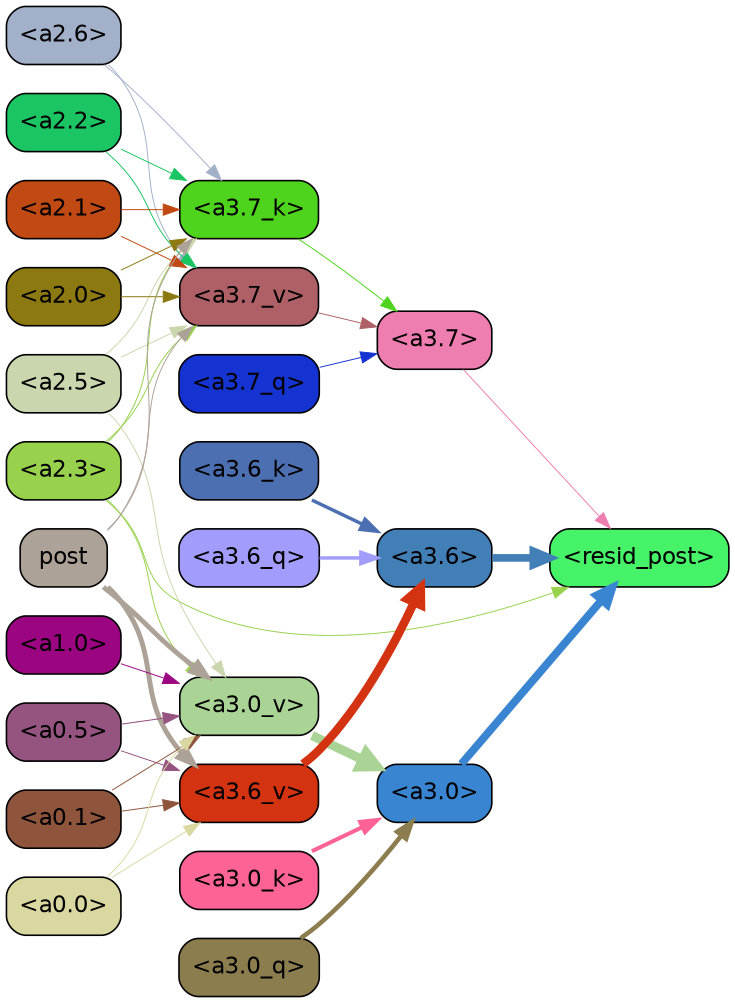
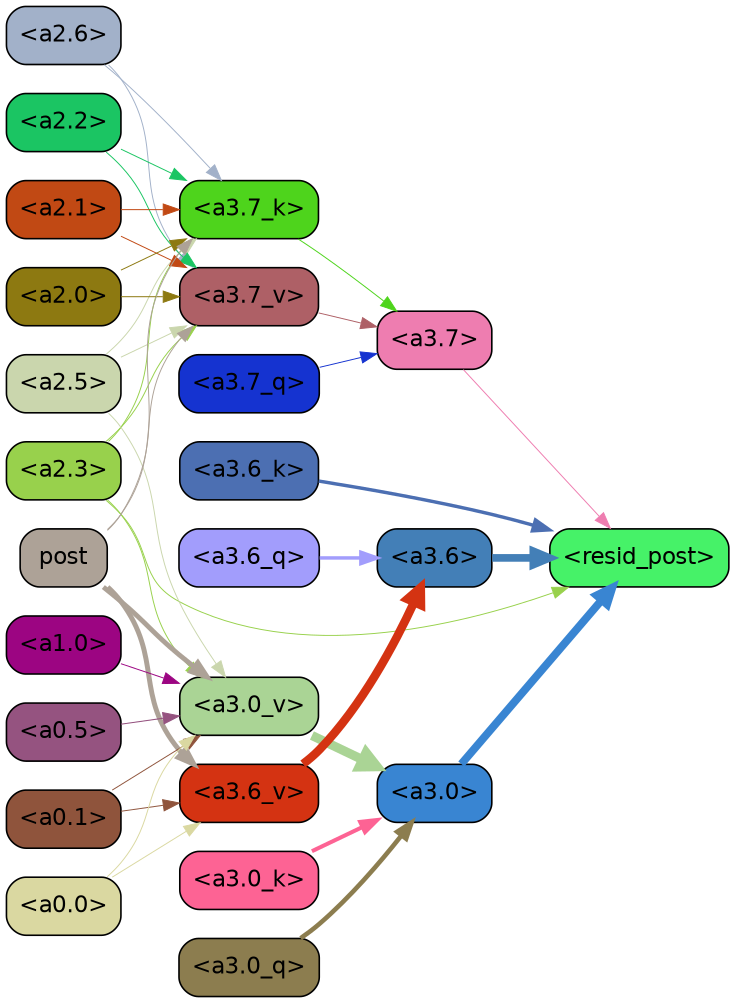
(337, 512) -> (427, 500)
(142, 758) -> none
